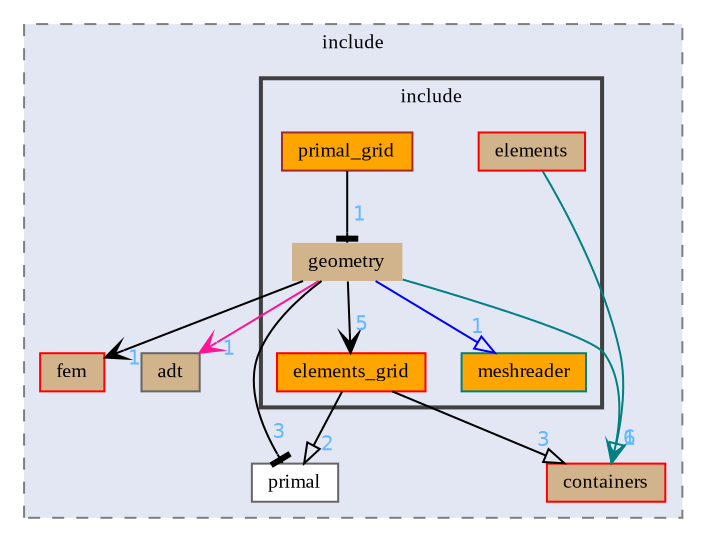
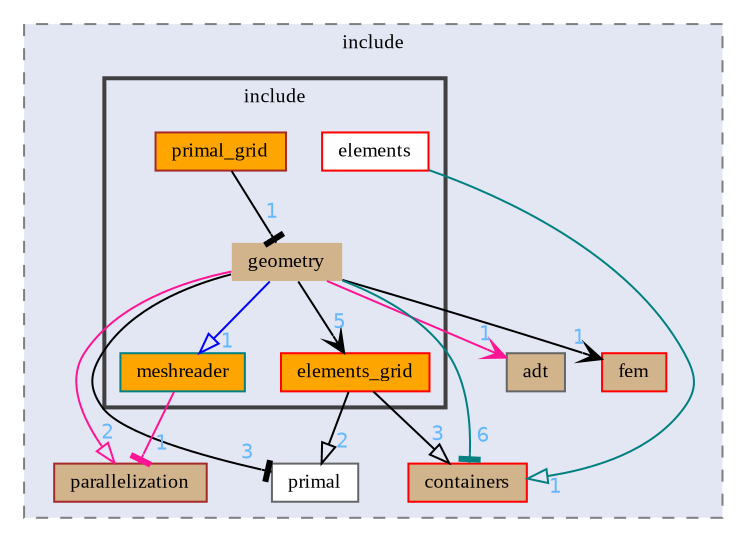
(532, 152) -> (375, 152)
(550, 326) -> (458, 373)
none -> (130, 483)
